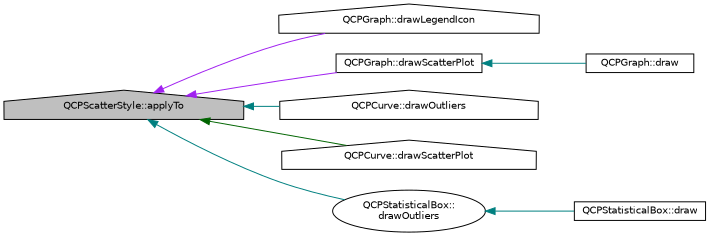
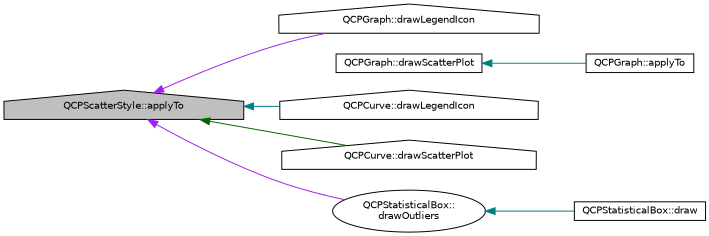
(640, 63) -> (640, 63)
(266, 83) -> none
(409, 106) -> (409, 106)
(248, 170) -> (248, 170)
